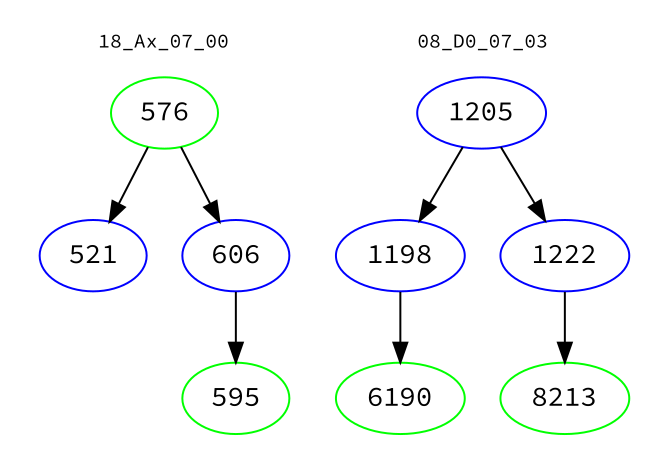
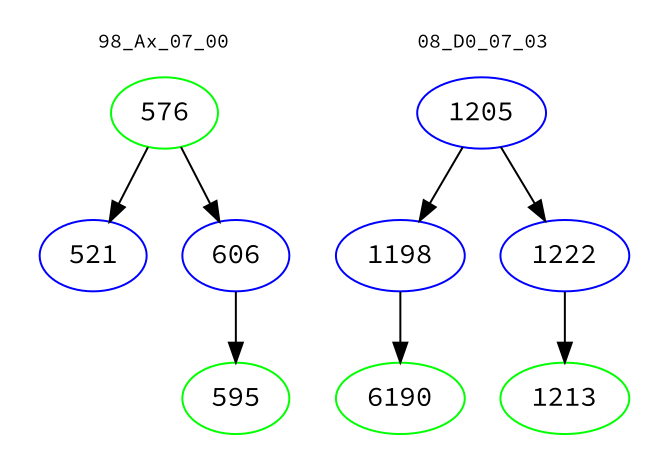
(165, 43) -> (165, 43)
(565, 398) -> (565, 398)
